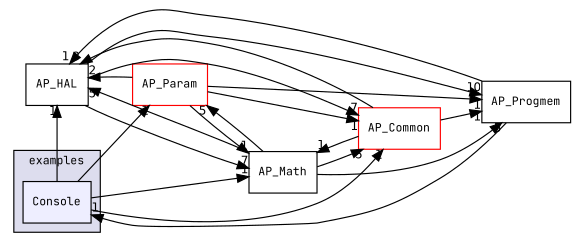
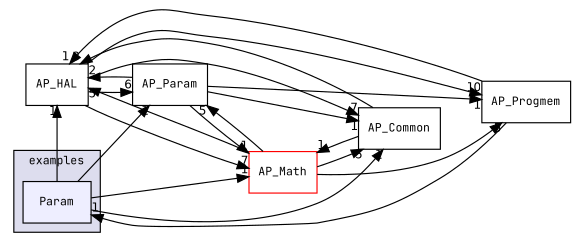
(170, 85) -> (170, 85)
none -> (105, 92)
(455, 117) -> none
(399, 129) -> (399, 129)
(283, 172) -> (283, 172)
(57, 202) -> (57, 202)
